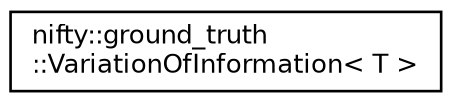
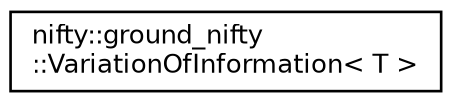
(226, 52) -> (226, 52)
